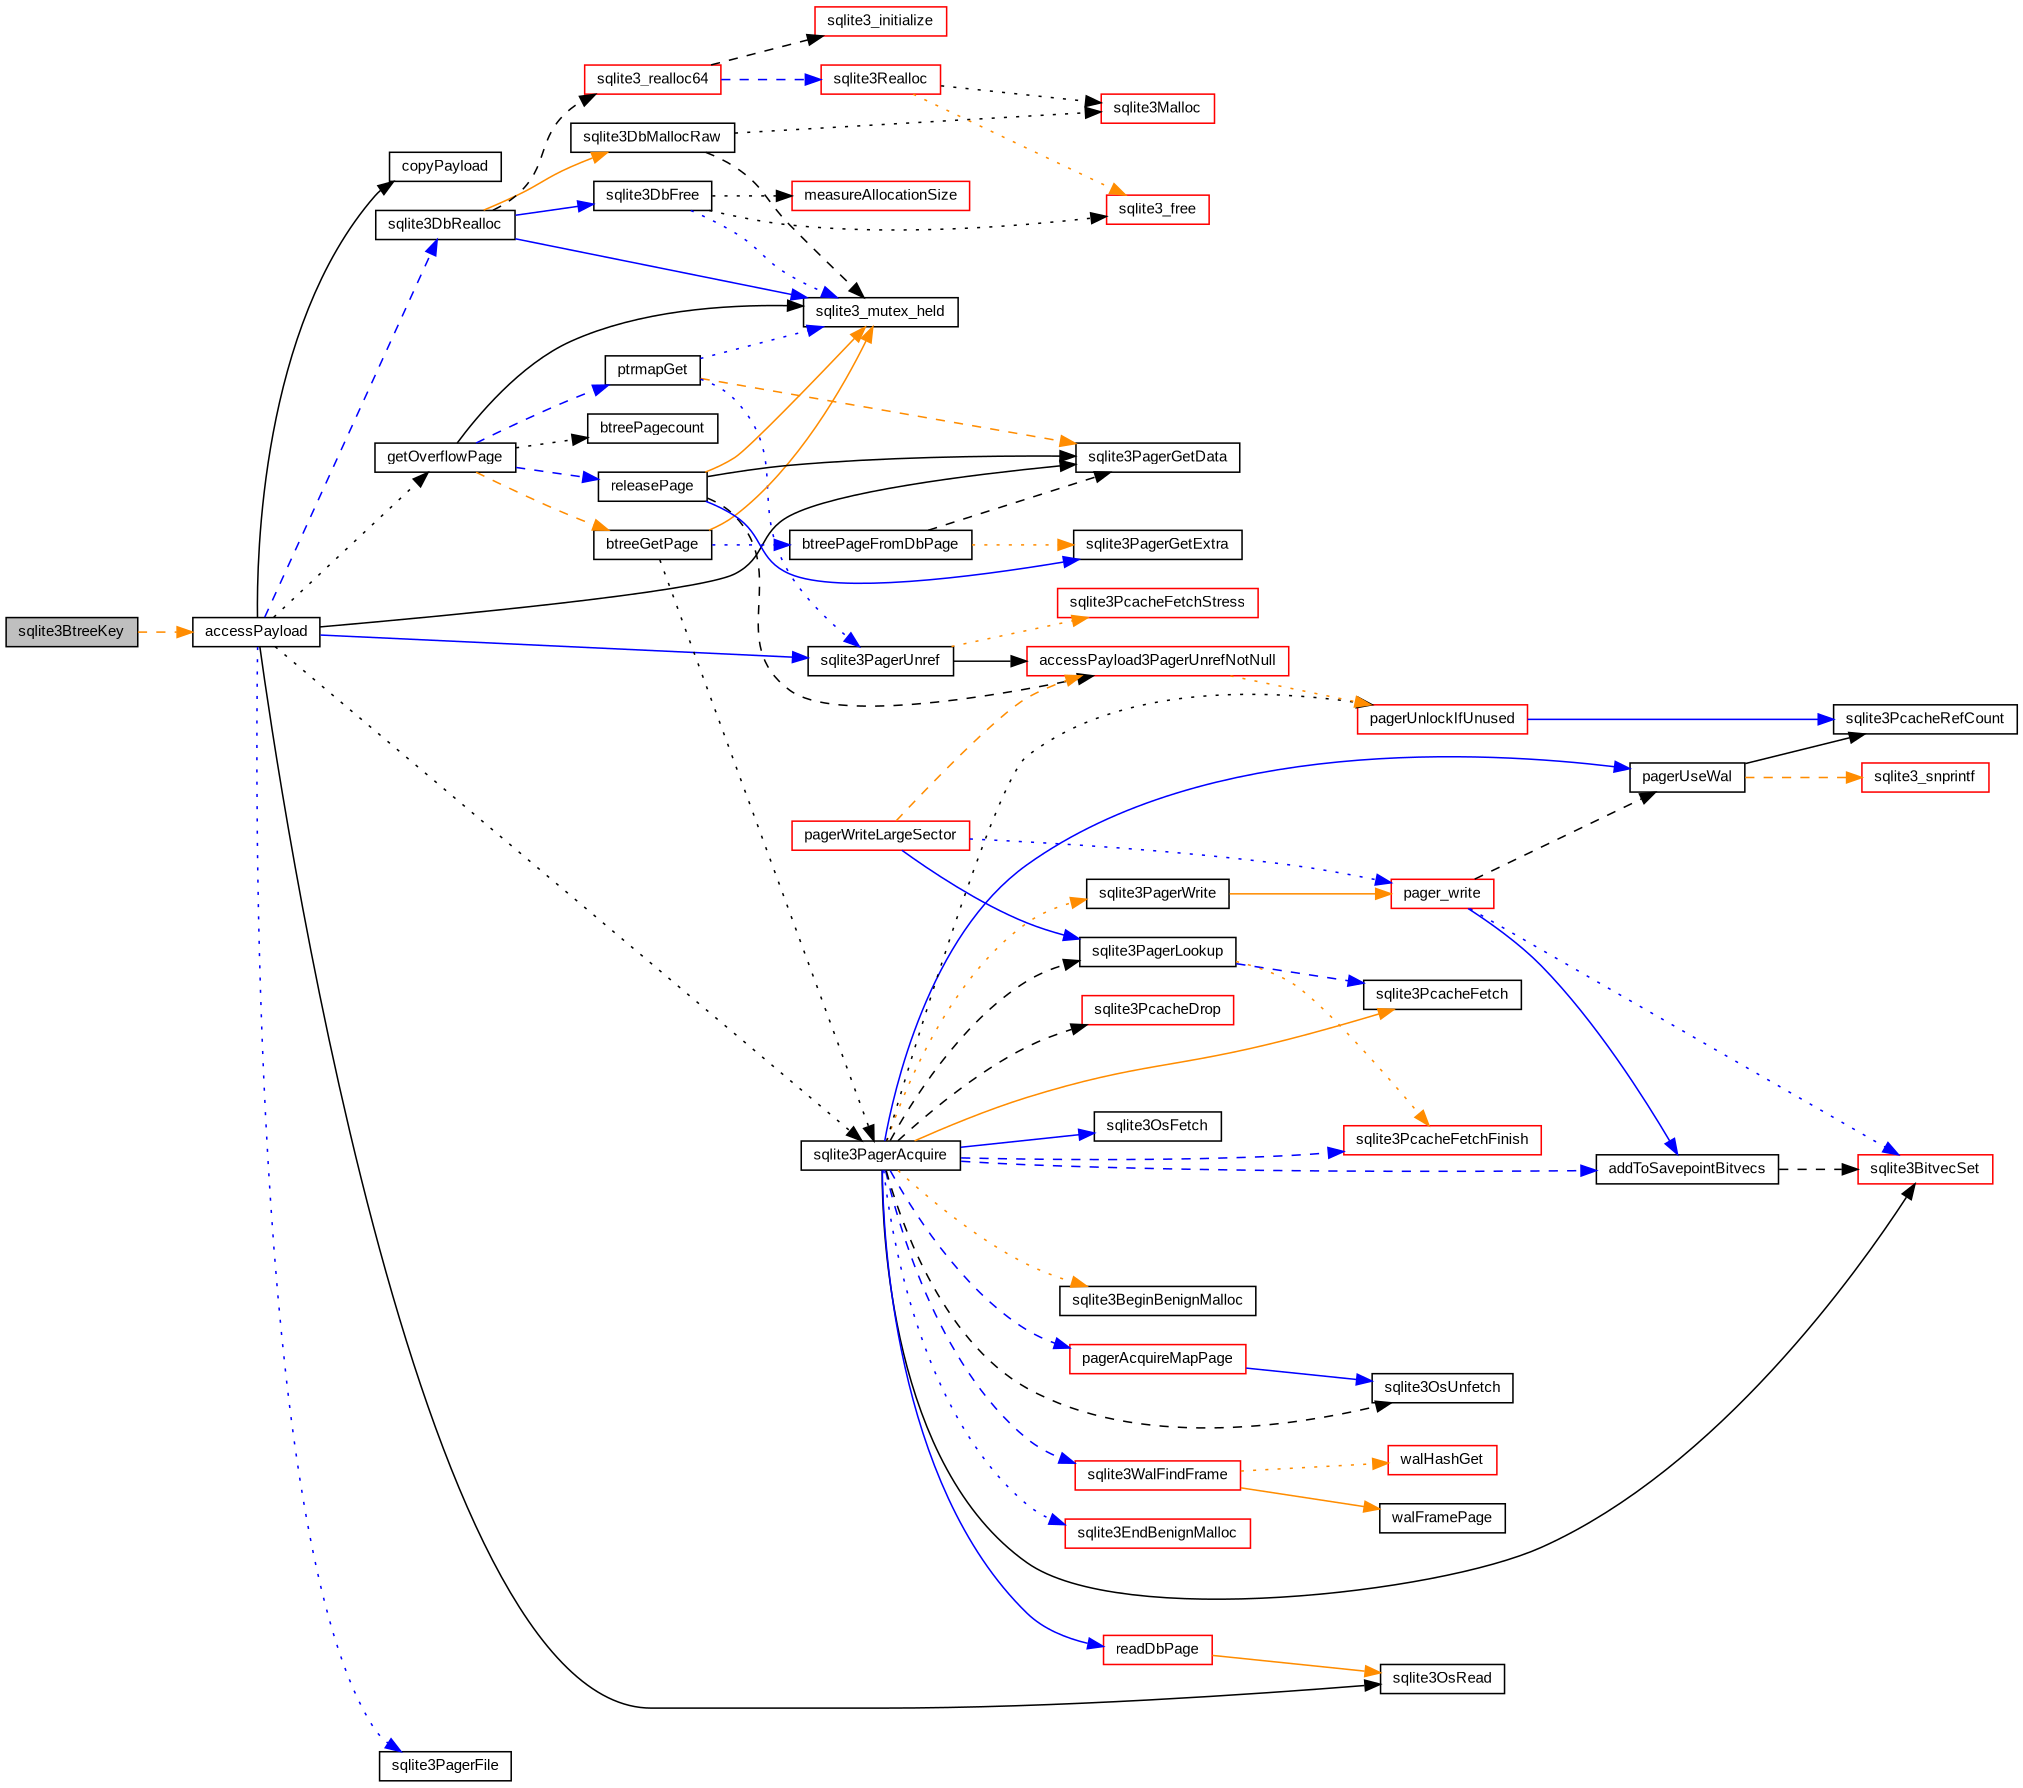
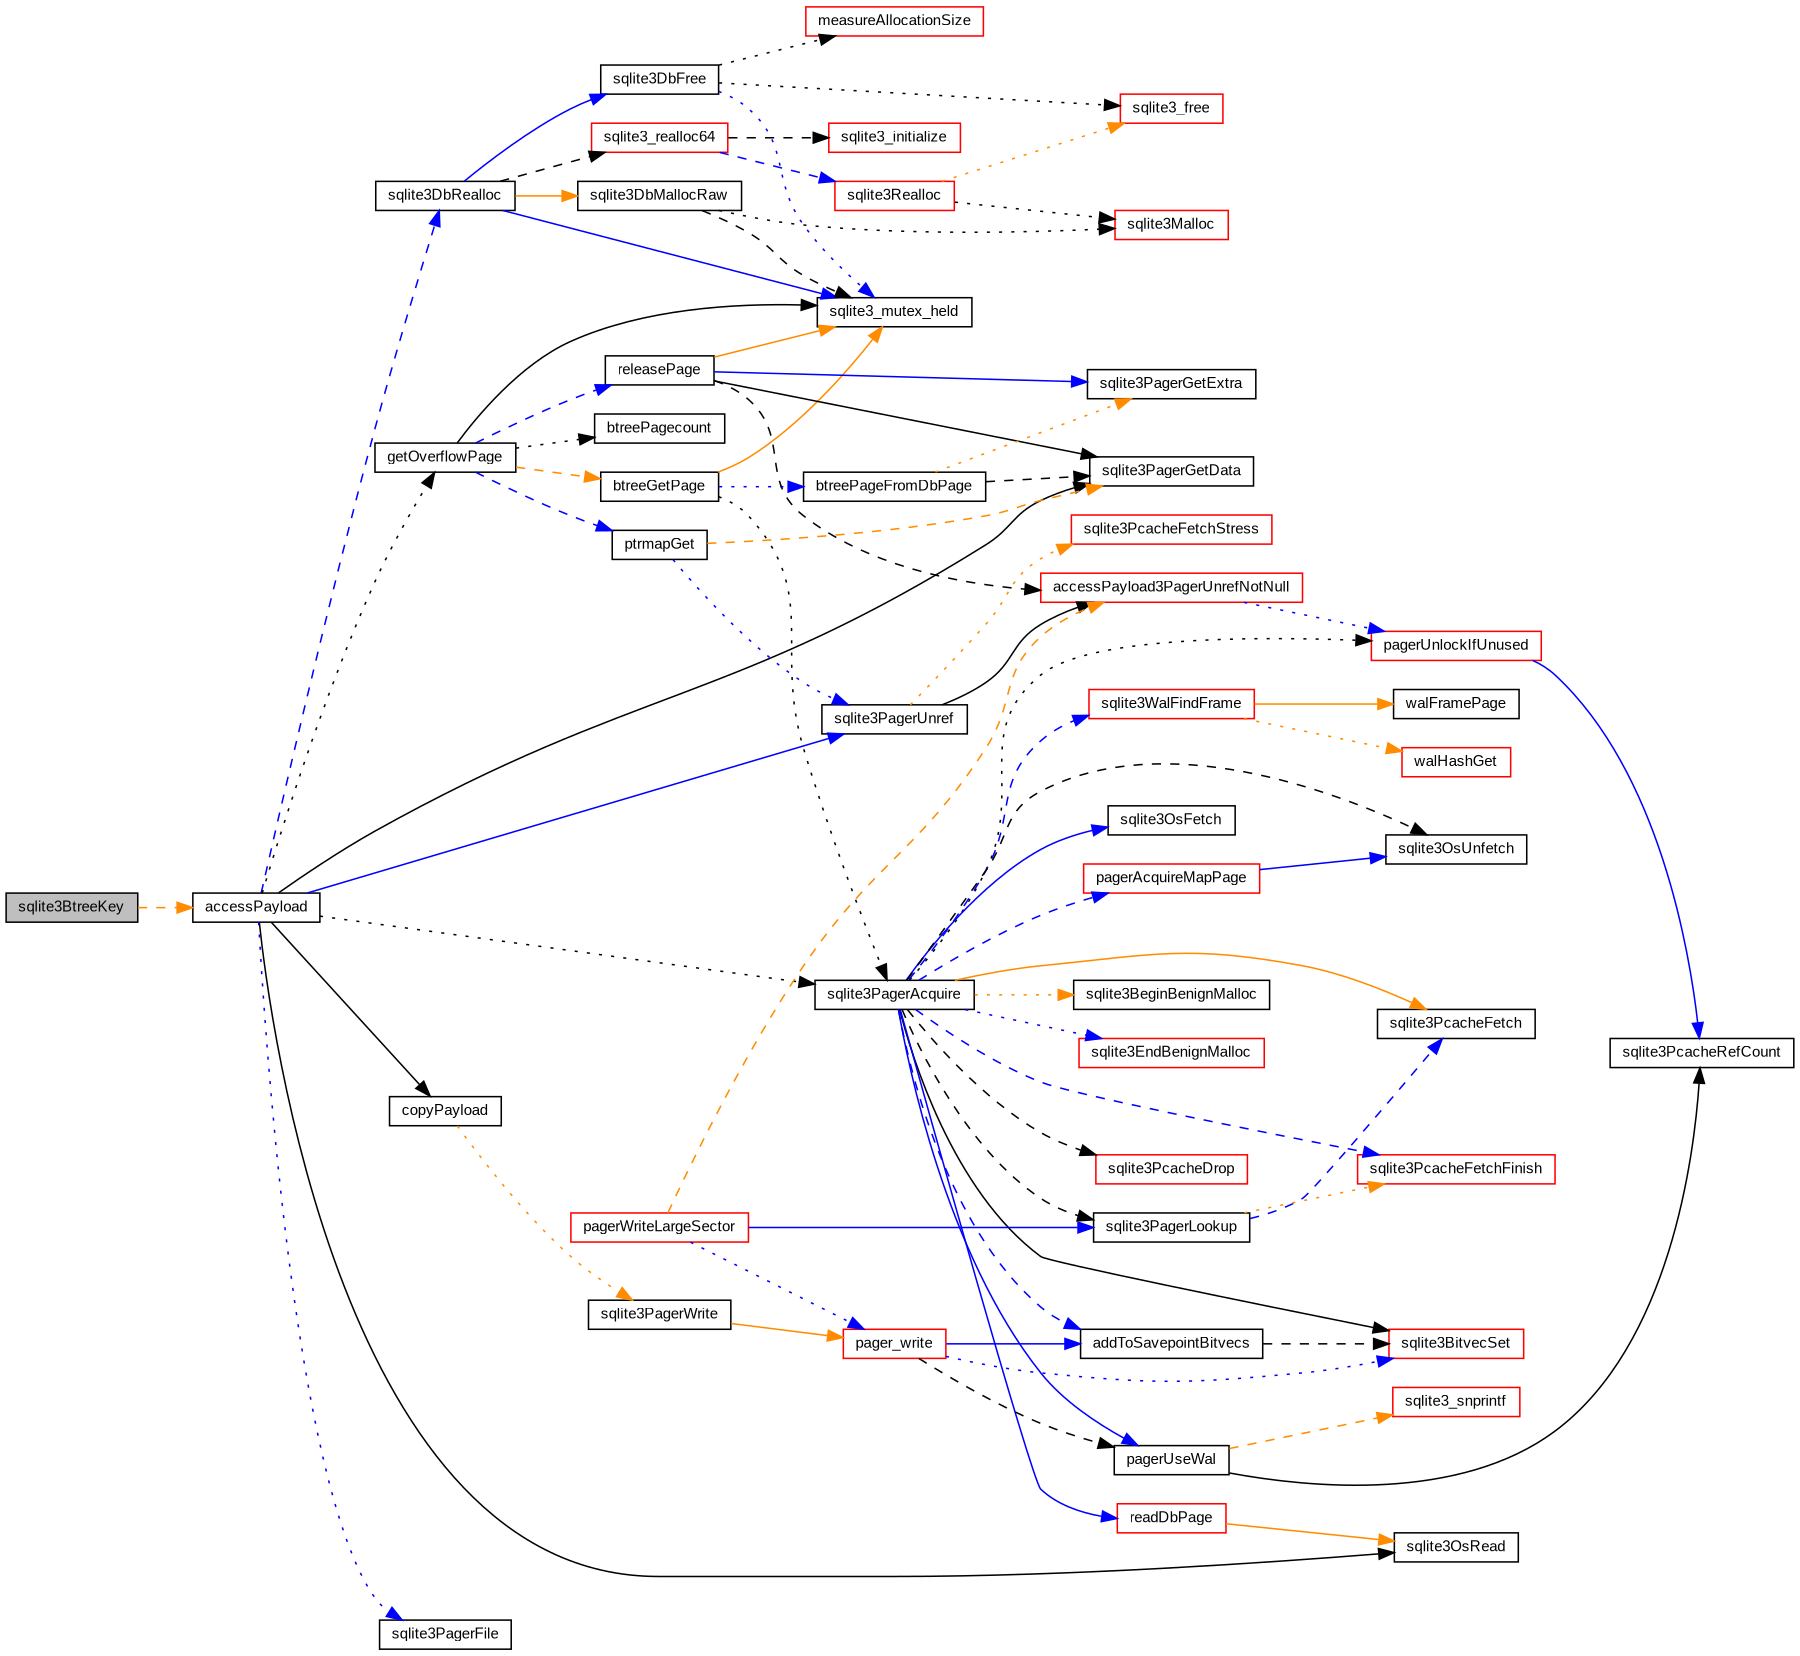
(754, 345) -> none
(1277, 686) -> (1306, 615)
(955, 1001) -> (531, 1217)
